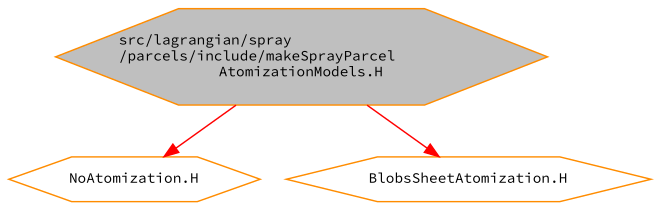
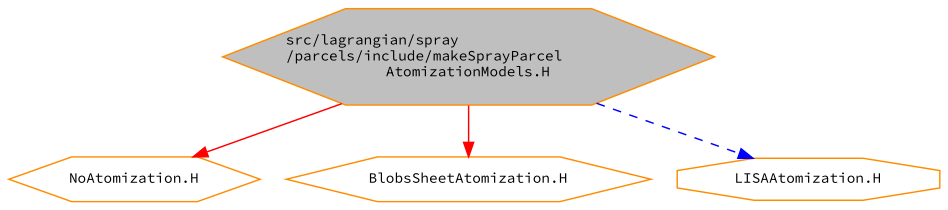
none -> (809, 179)
